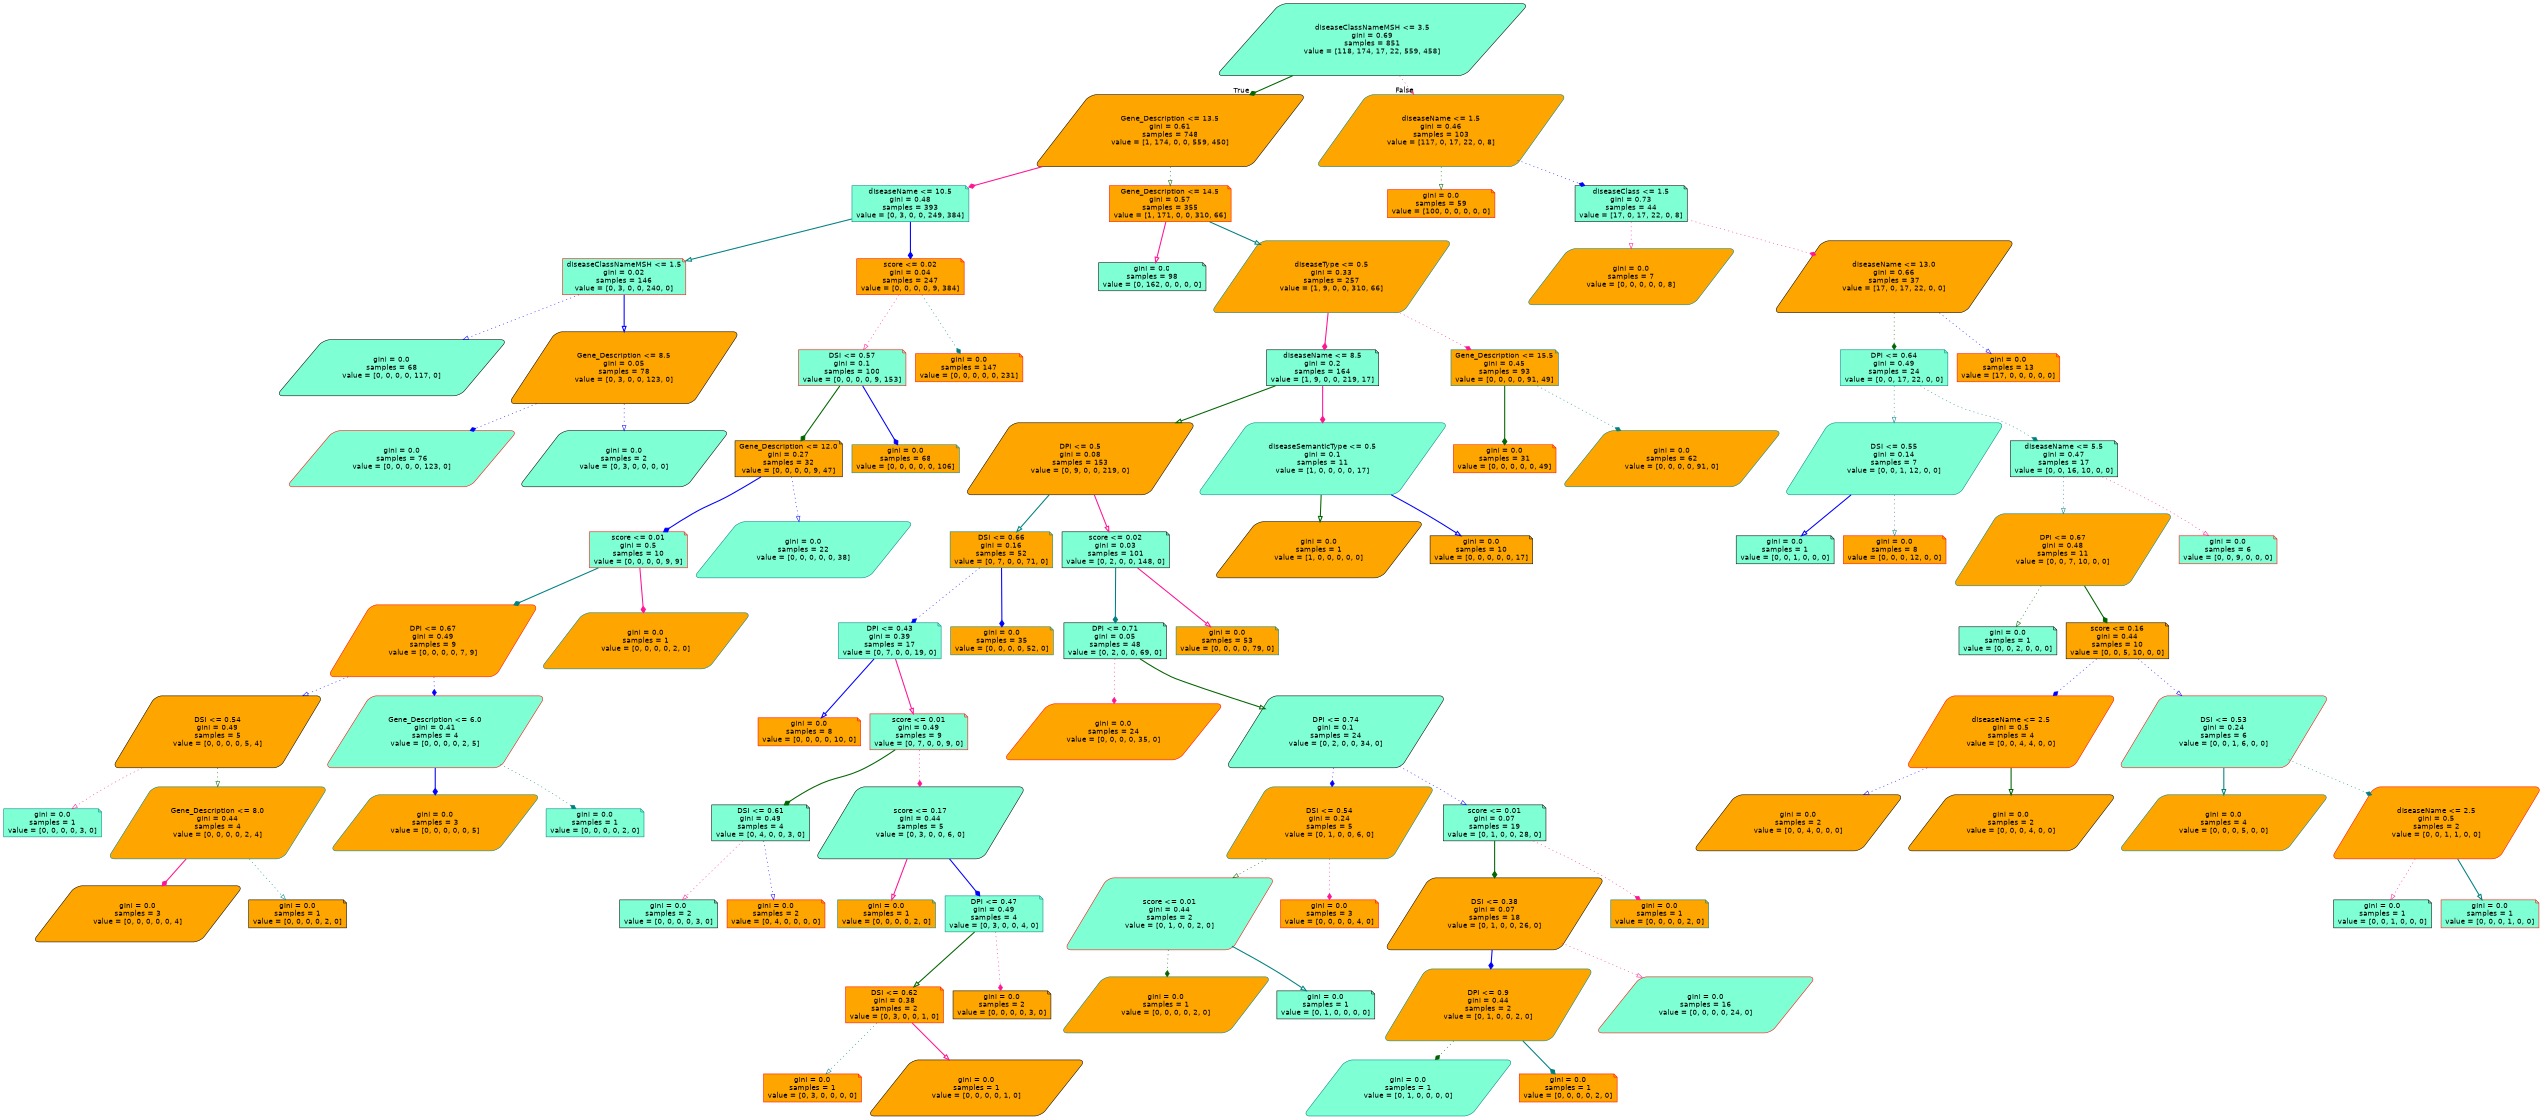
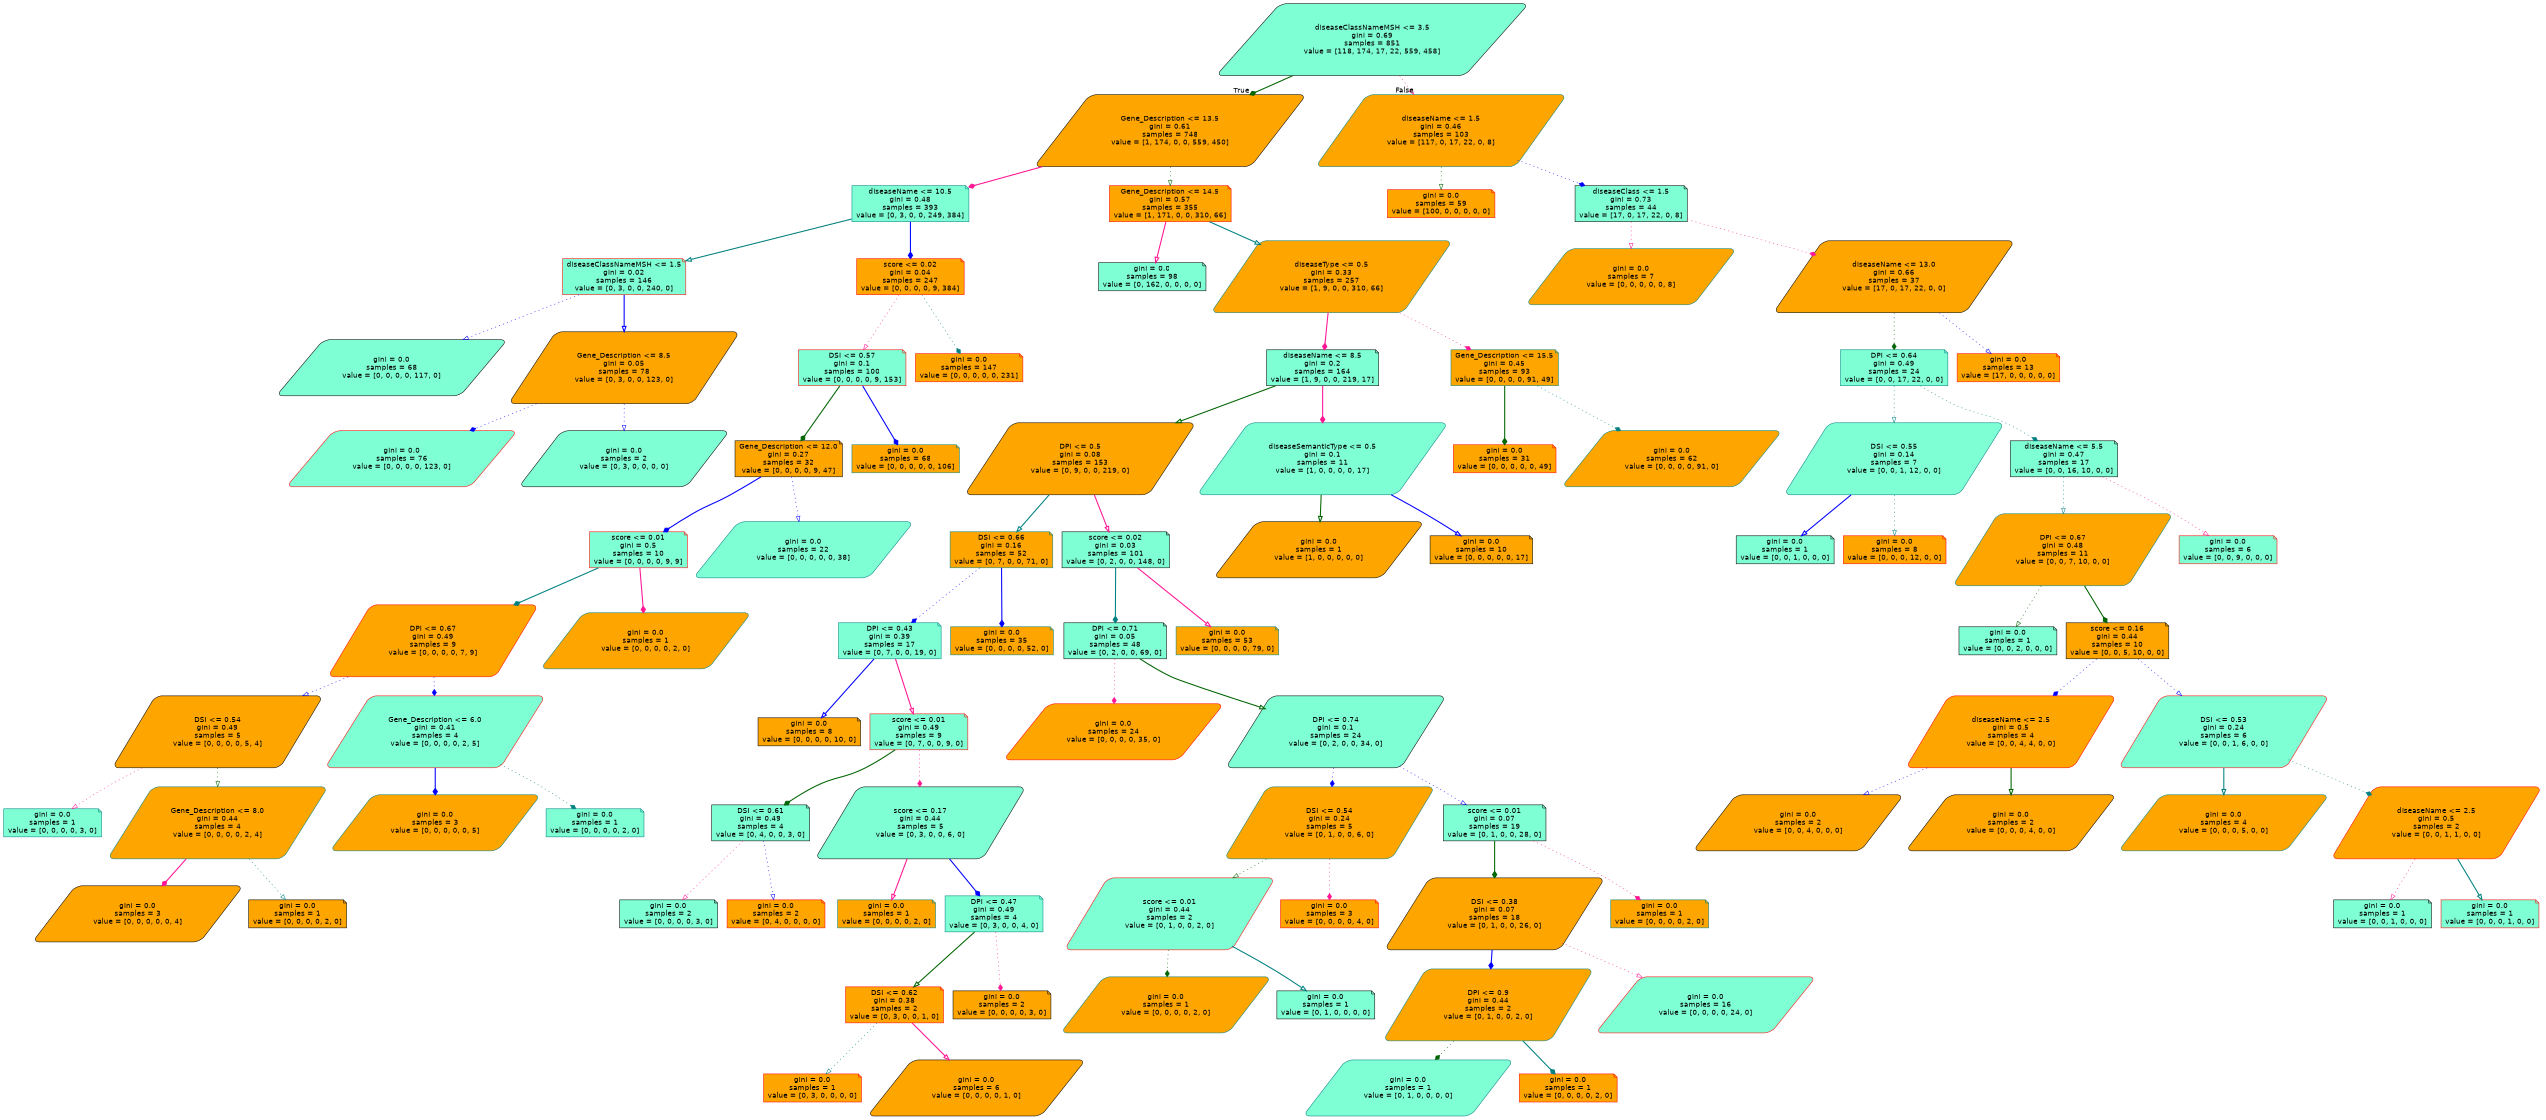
(809, 732) -> (809, 732)
(977, 1088) -> (977, 1088)
